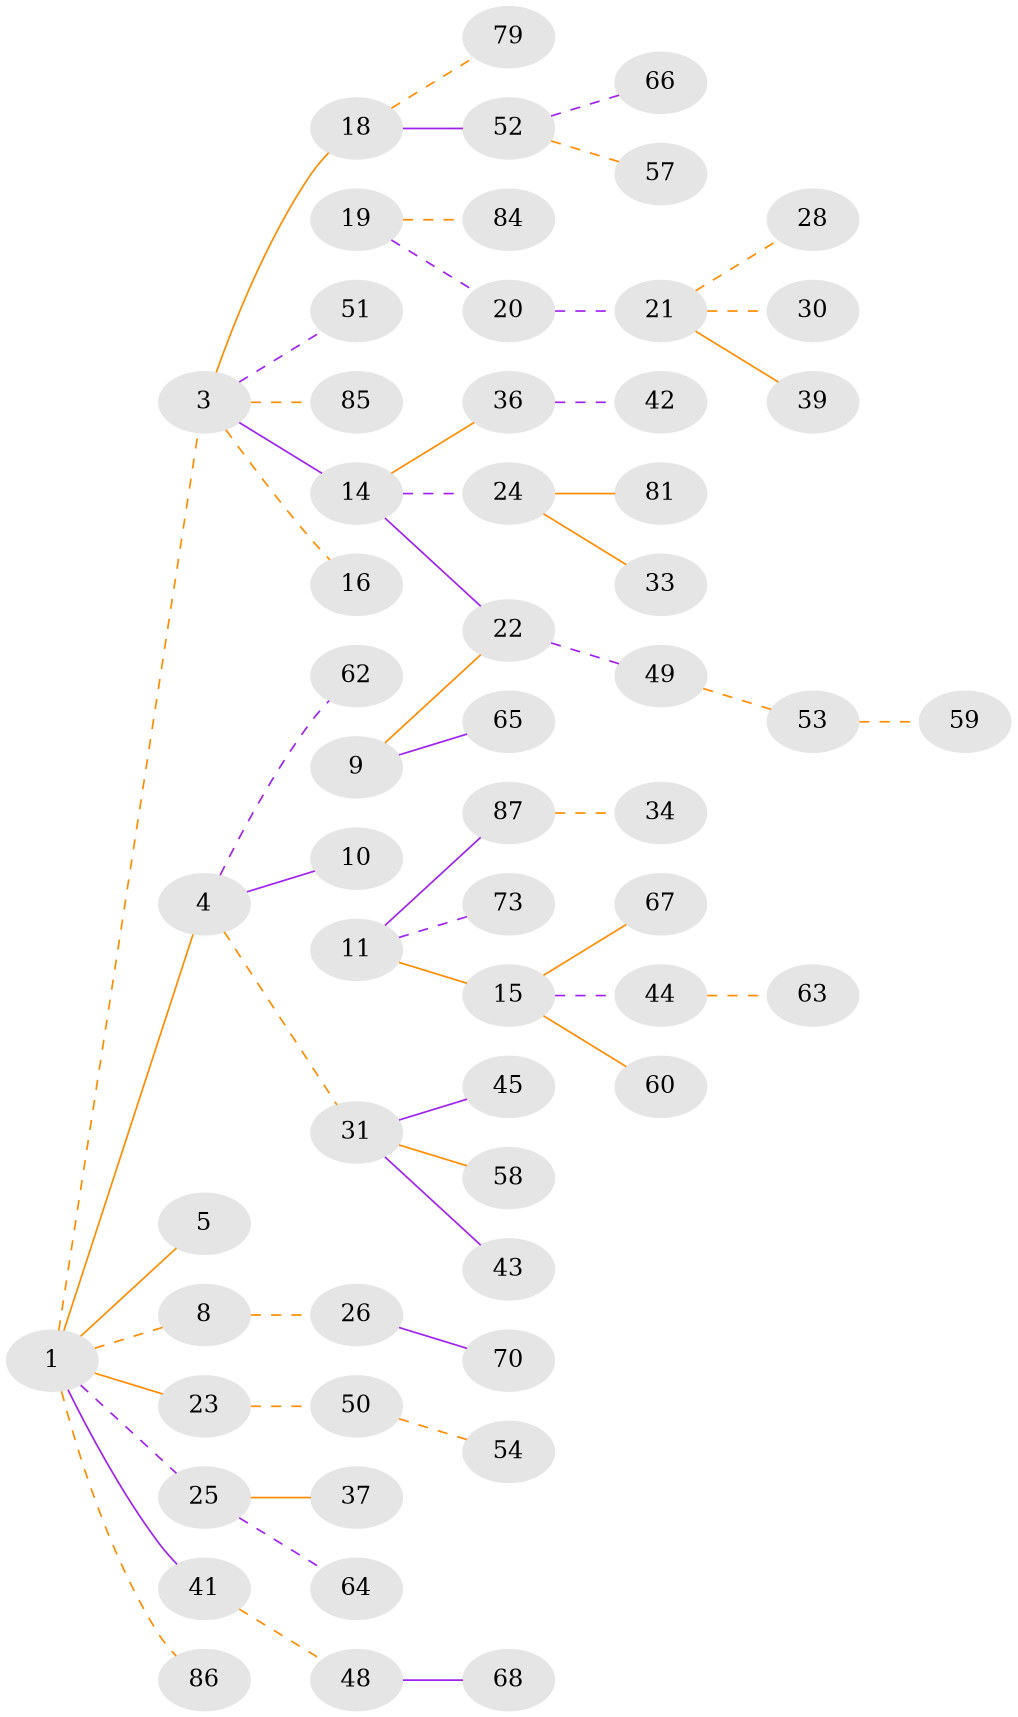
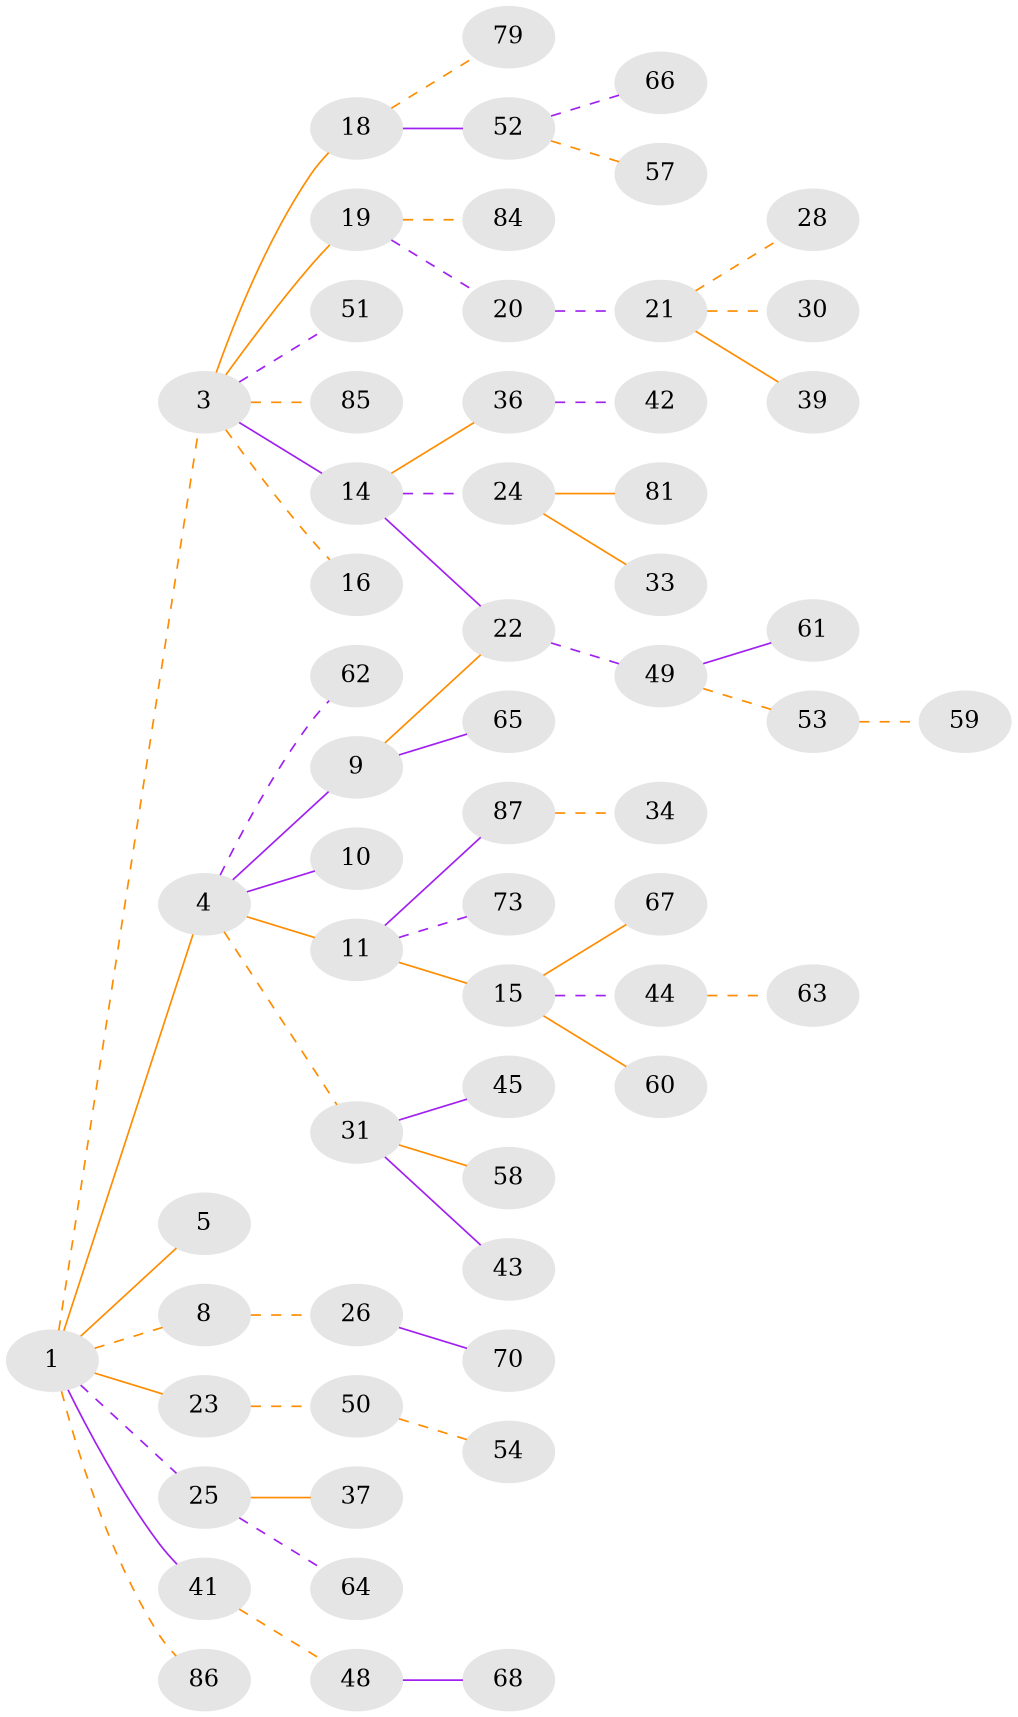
none -> (276, 308)
none -> (813, 630)
none -> (281, 836)
none -> (281, 927)
